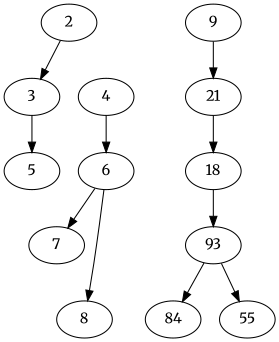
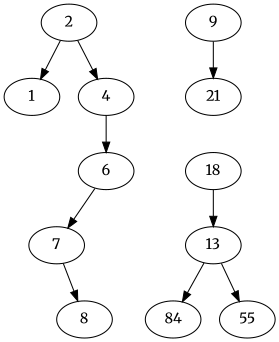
none -> (85, 55)
(32, 97) -> (32, 97)
(213, 129) -> none
(32, 171) -> none
(97, 240) -> (69, 277)
(213, 245) -> (213, 245)
